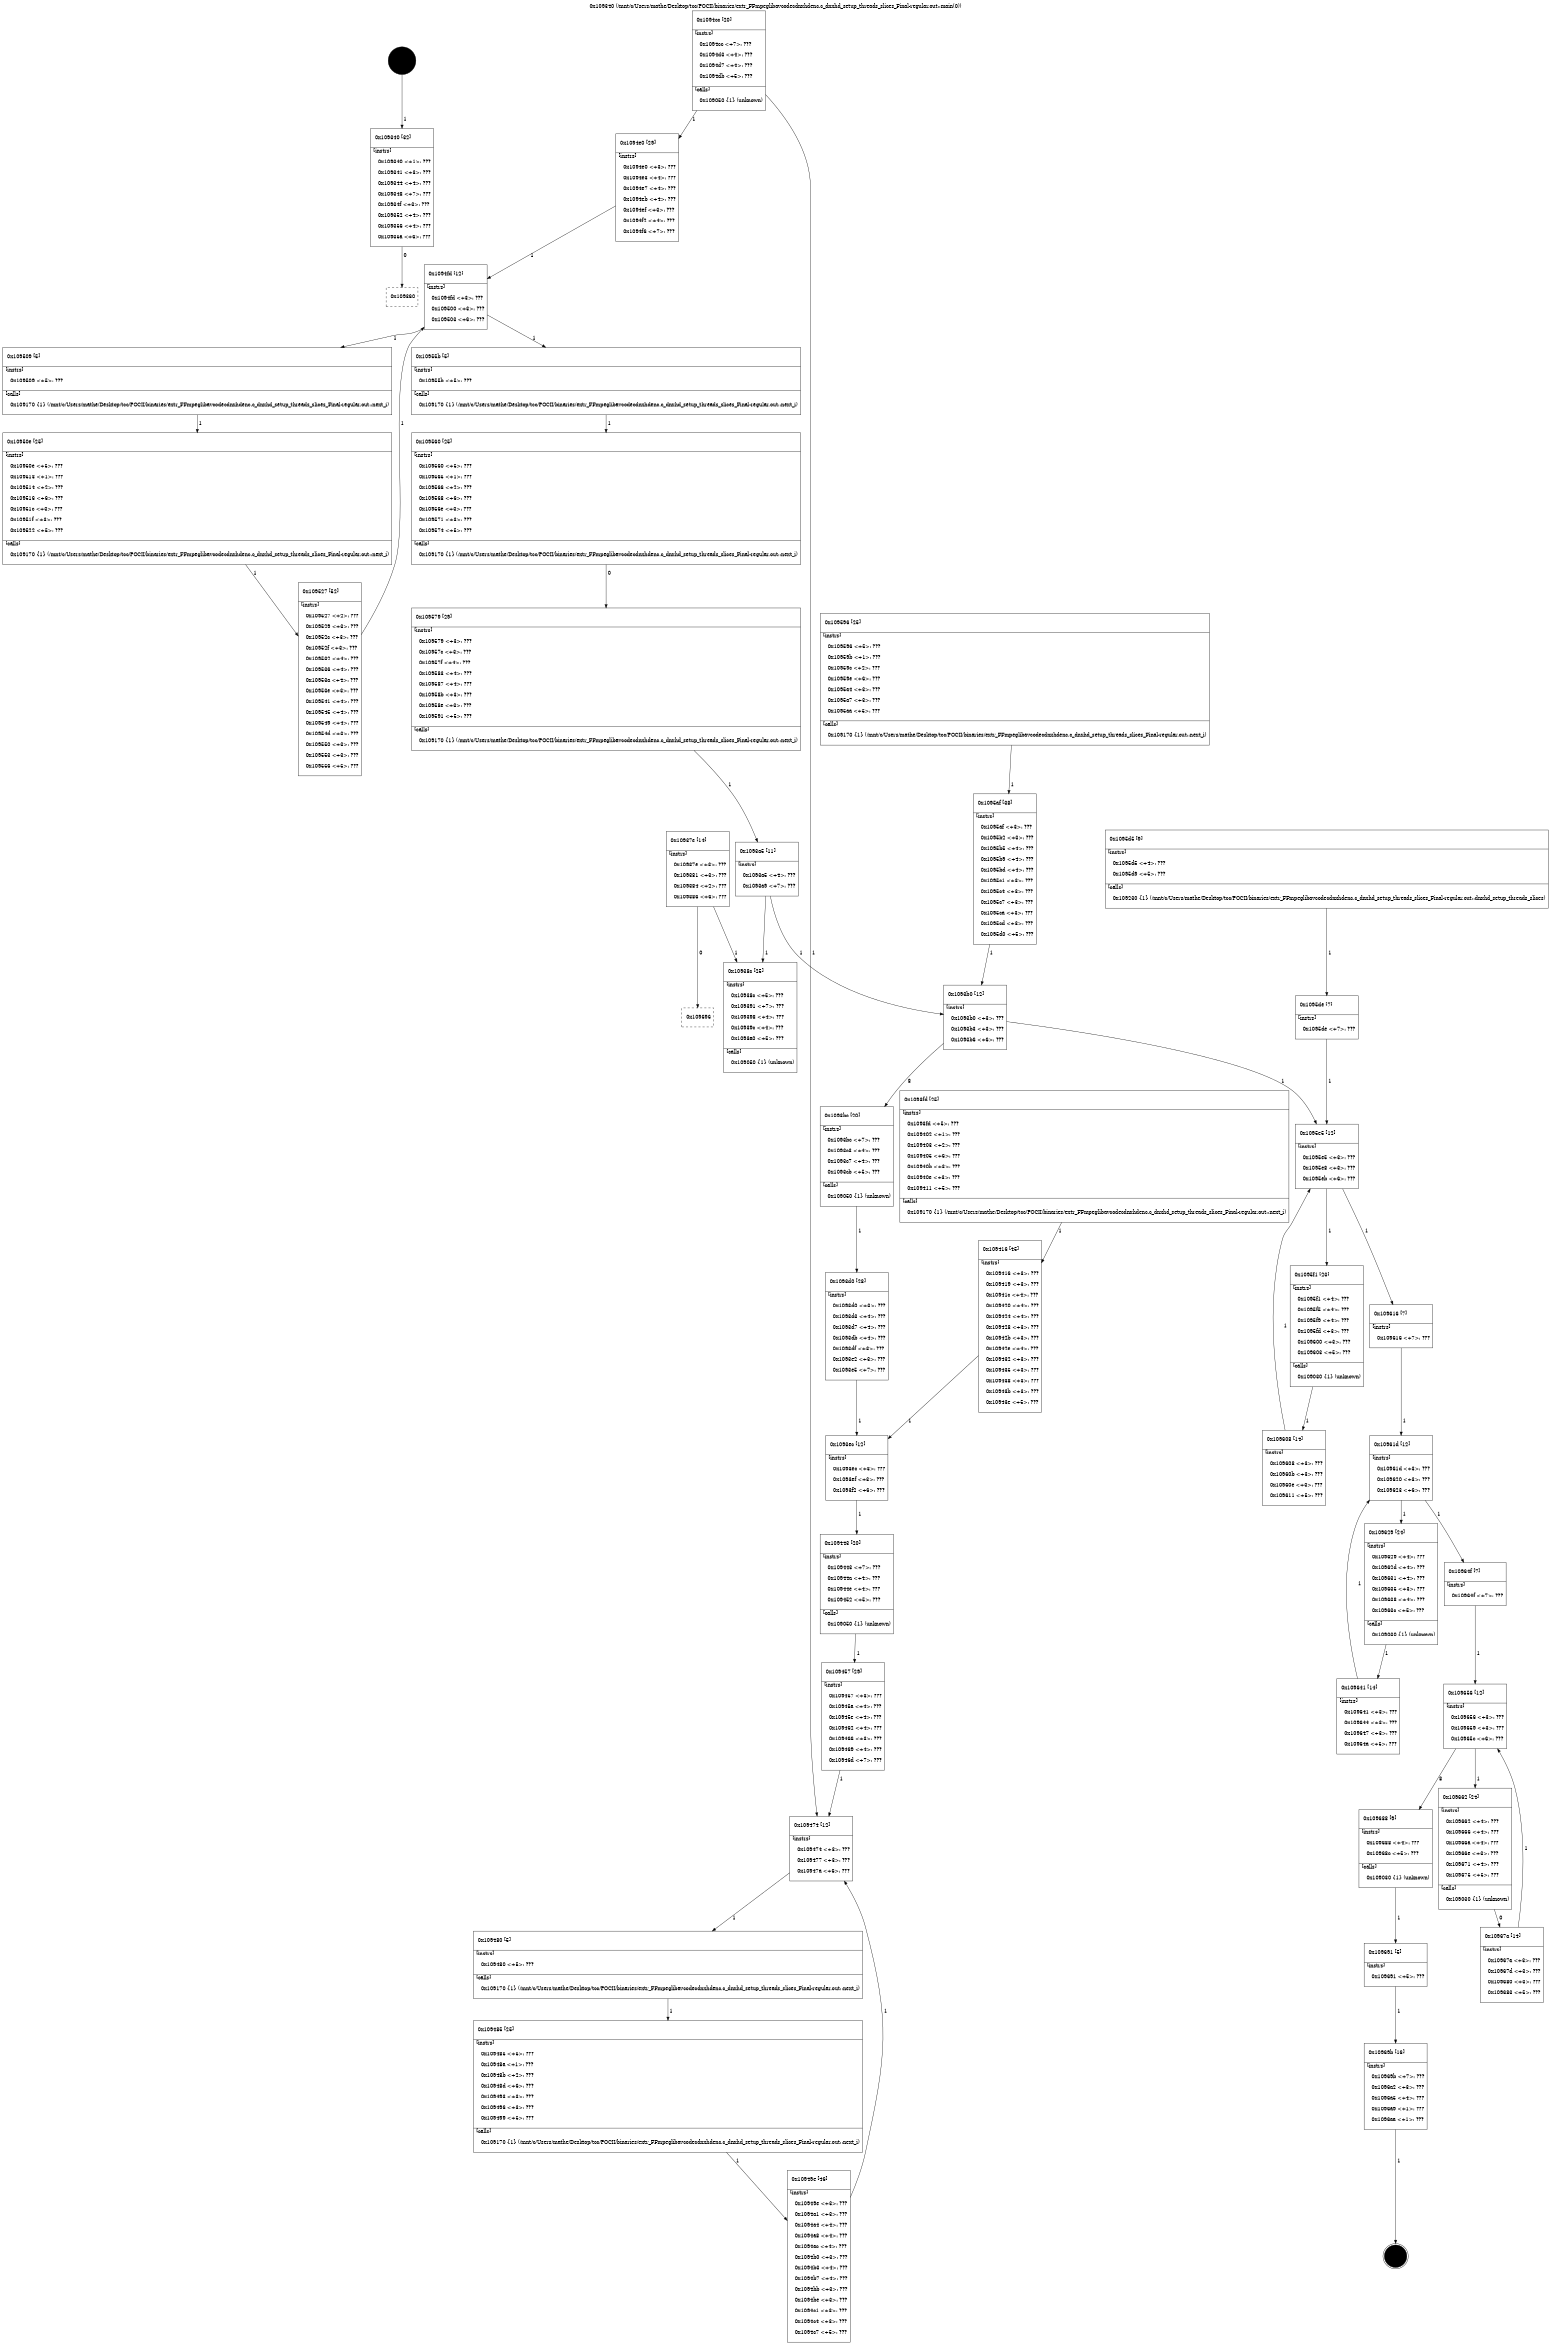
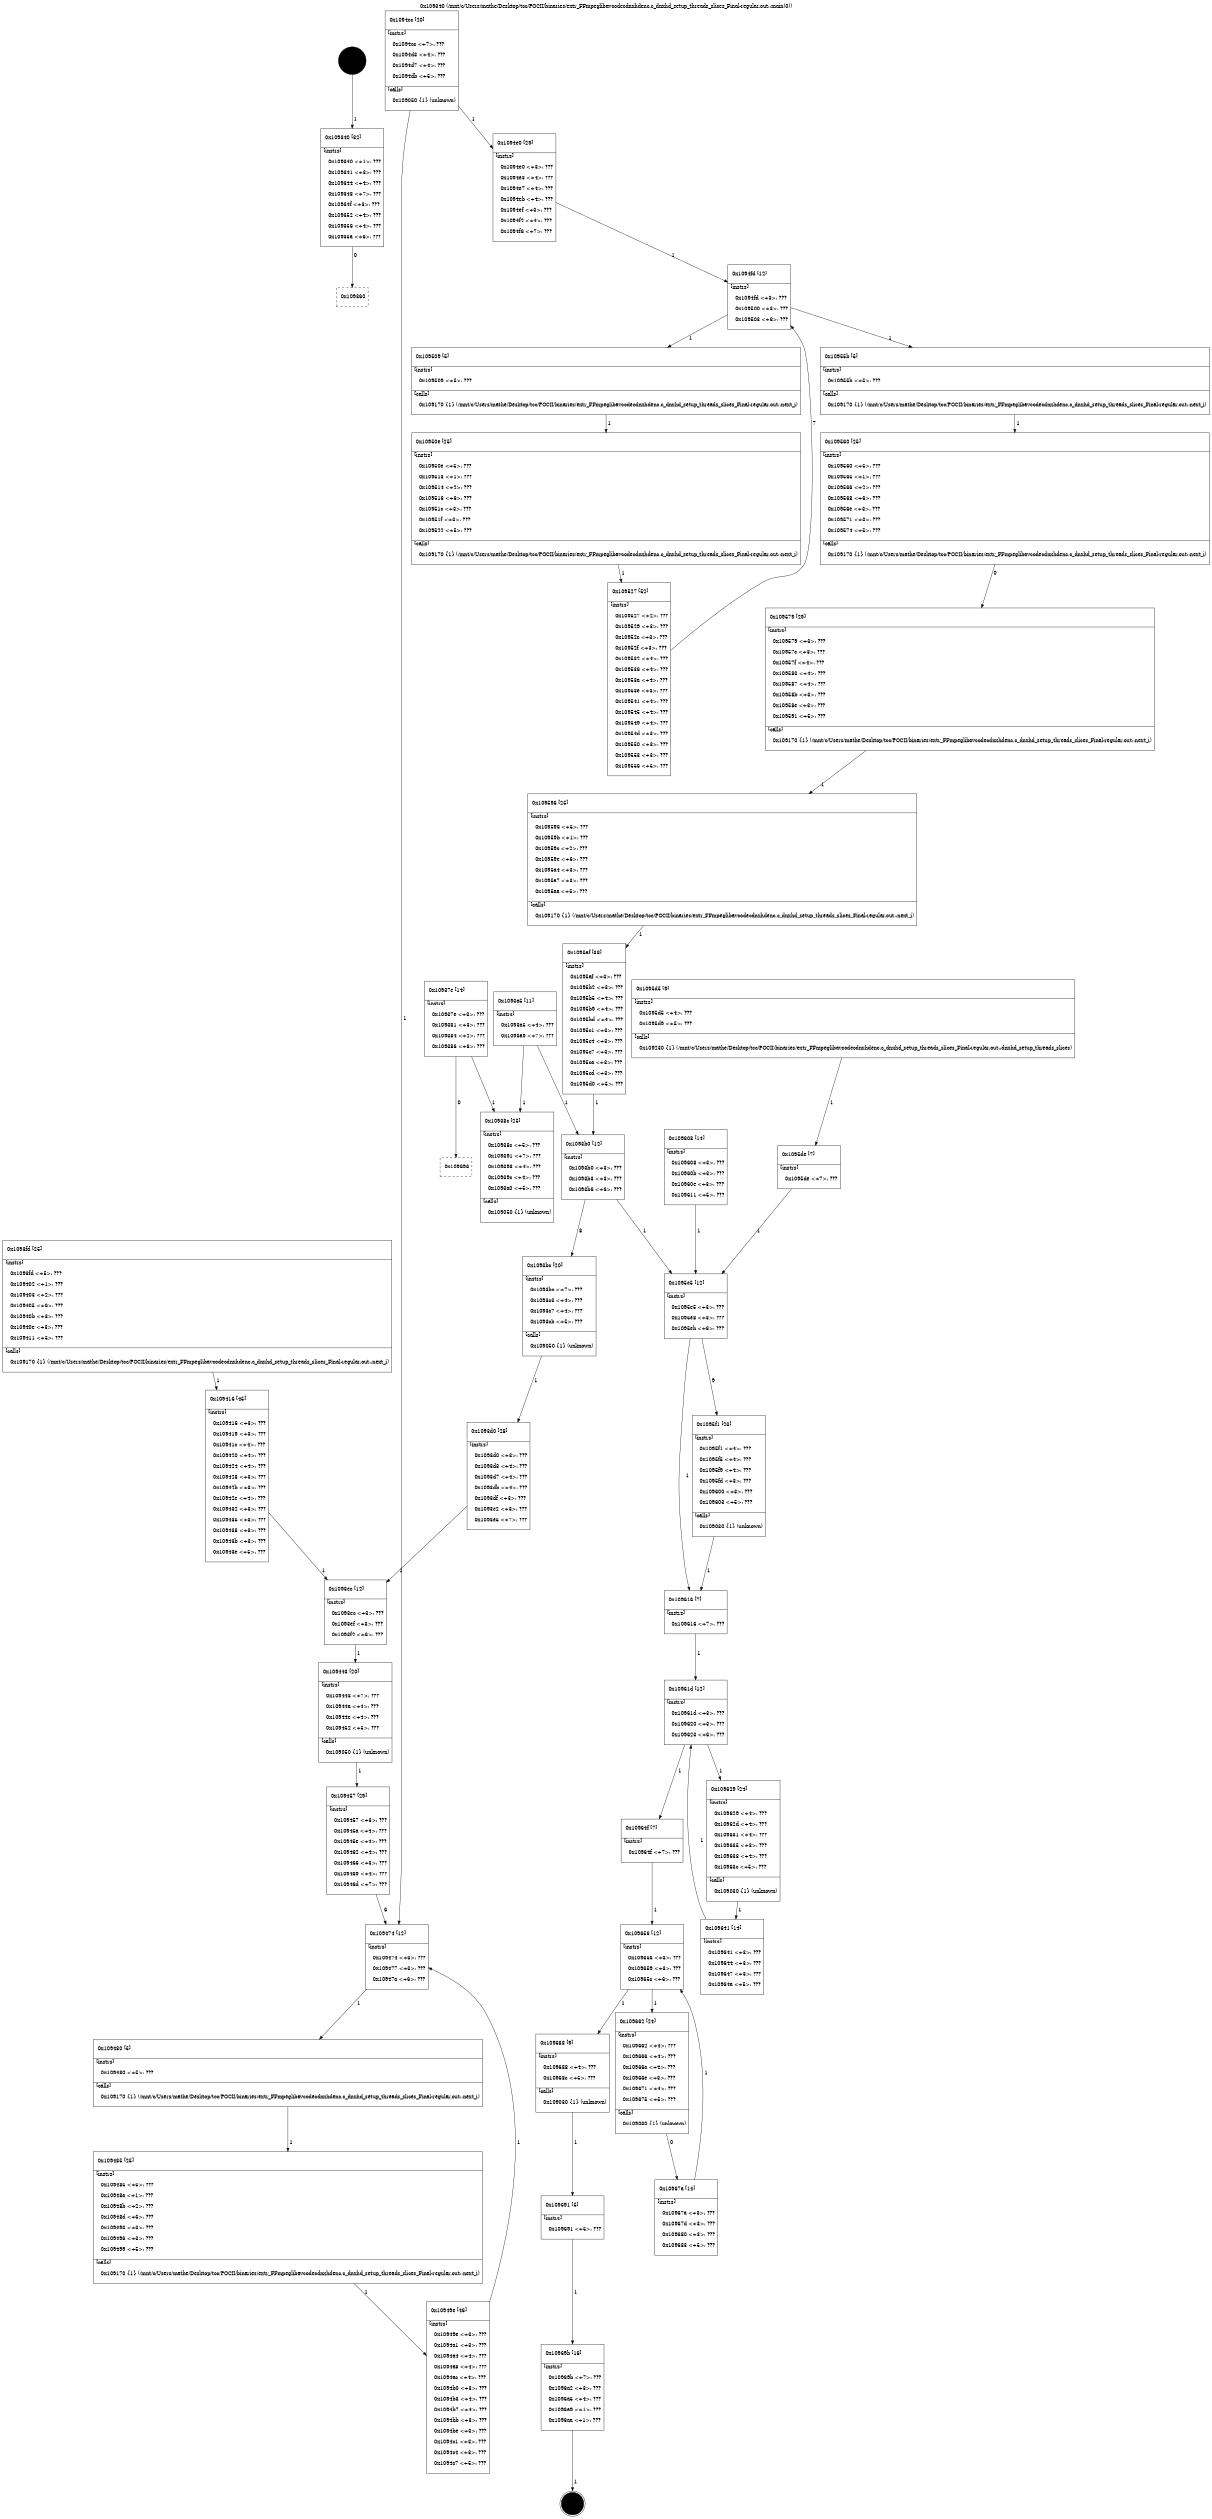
(402, 424) -> (814, 424)
(730, 791) -> (839, 771)
(1329, 1231) -> (713, 1381)
(1308, 1407) -> (708, 1562)
(841, 1779) -> (385, 1910)
(1440, 1779) -> (622, 2004)
